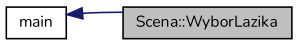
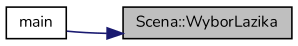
(103, 12) -> (87, 33)
